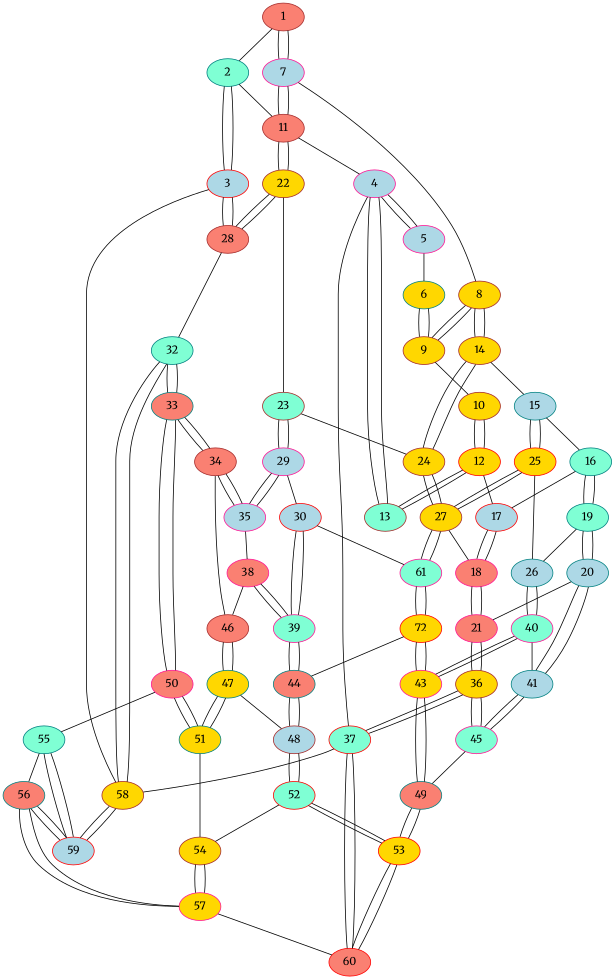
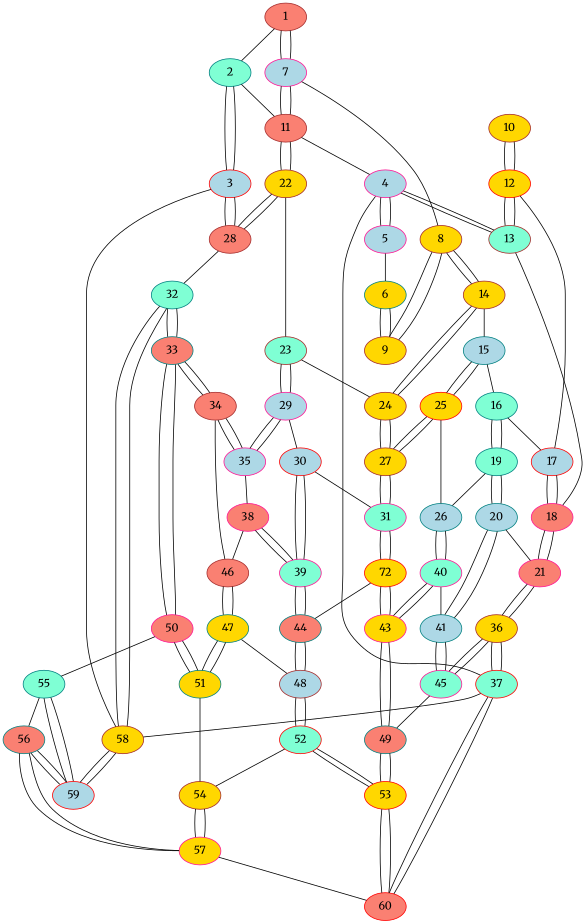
(449, 376) -> none
(459, 545) -> (559, 365)
(421, 573) -> (385, 517)
